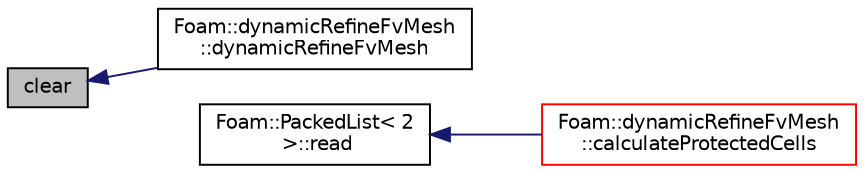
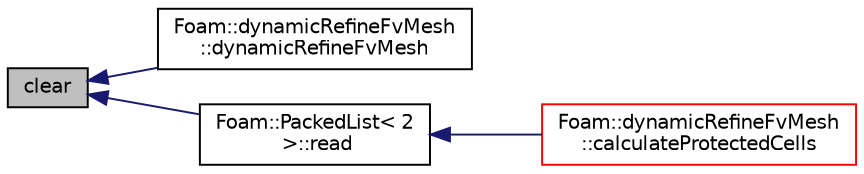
none -> (153, 106)
